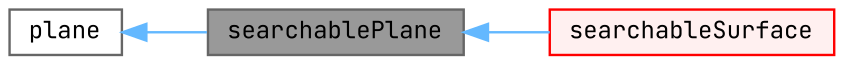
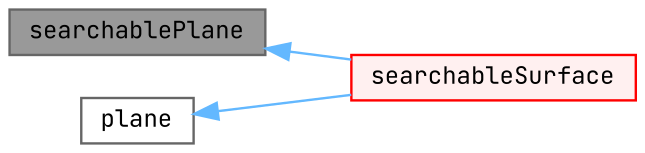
(177, 32) -> (285, 103)
